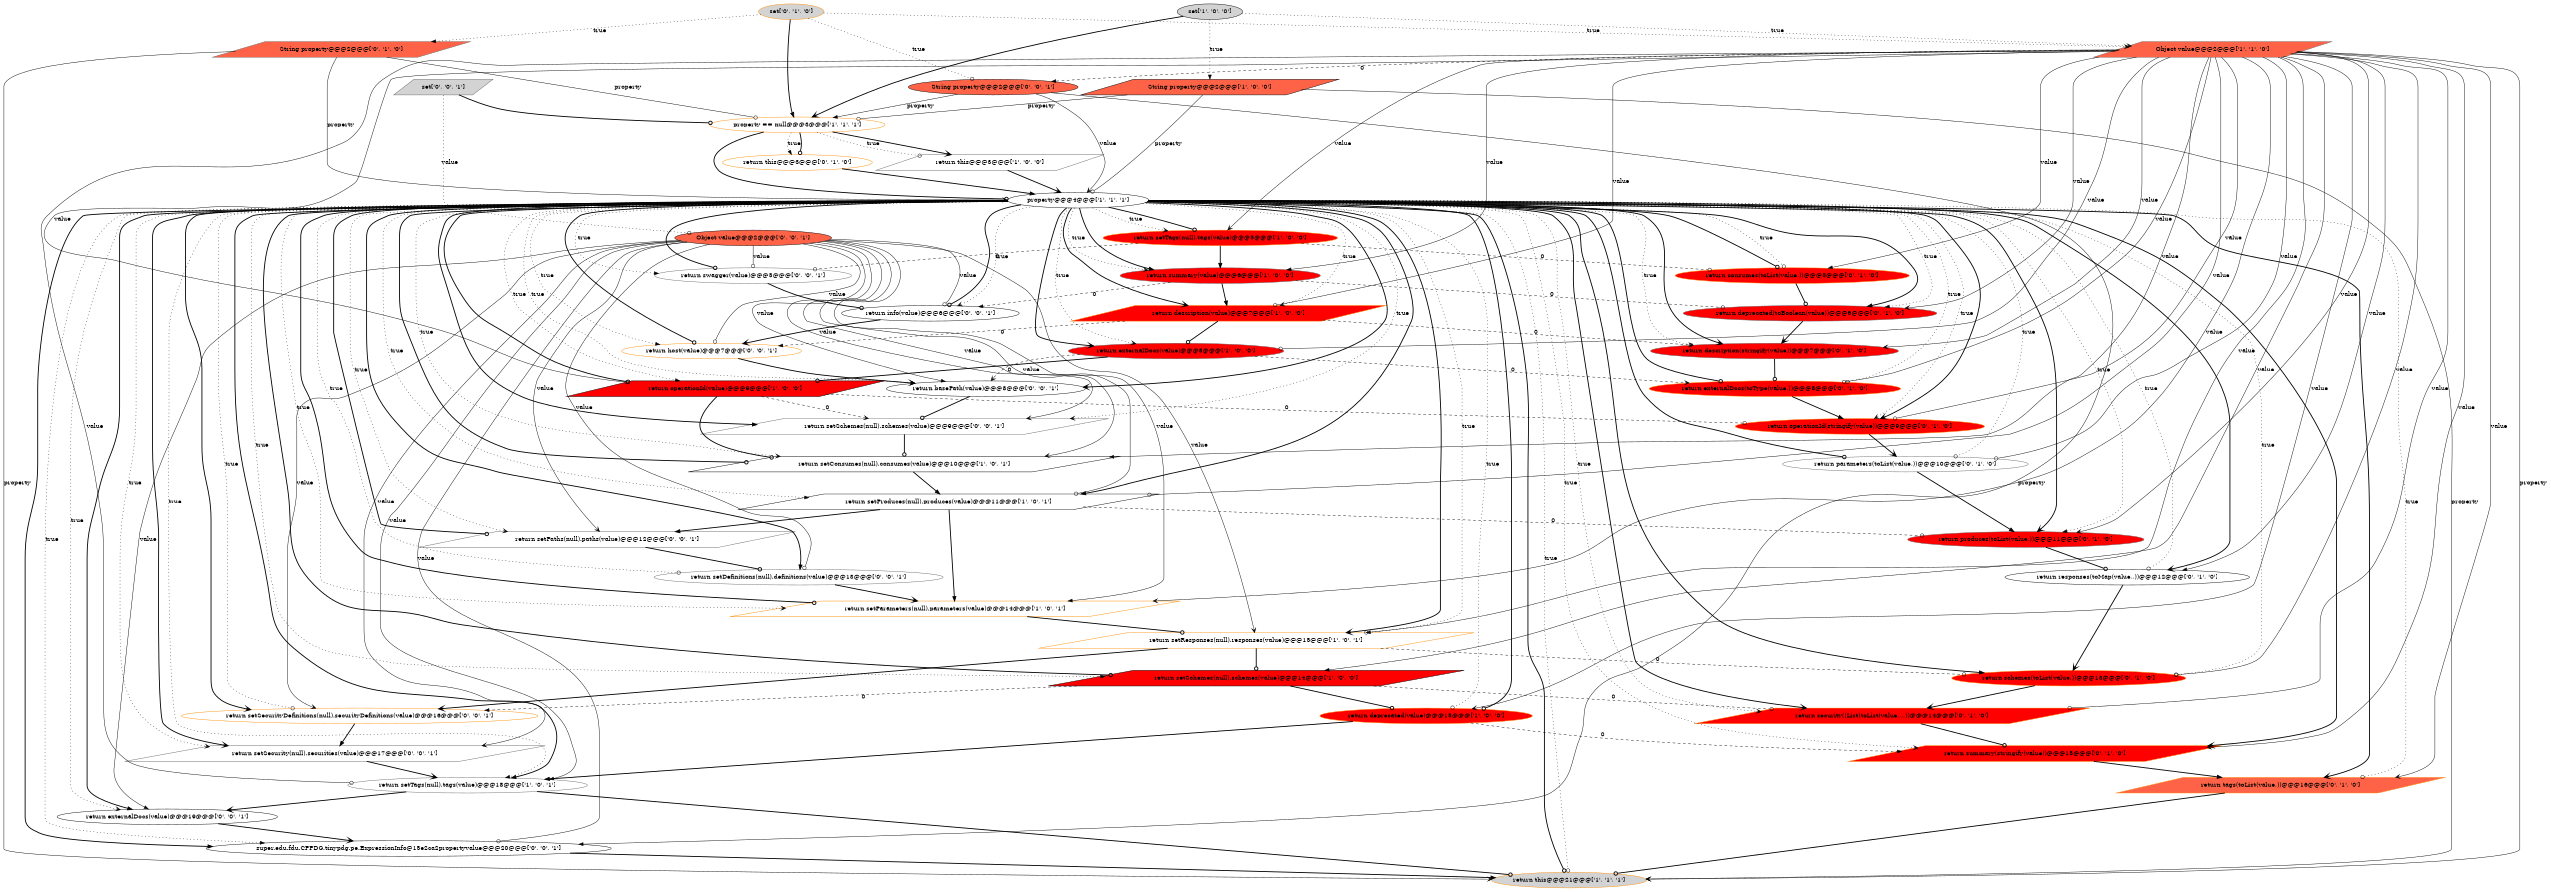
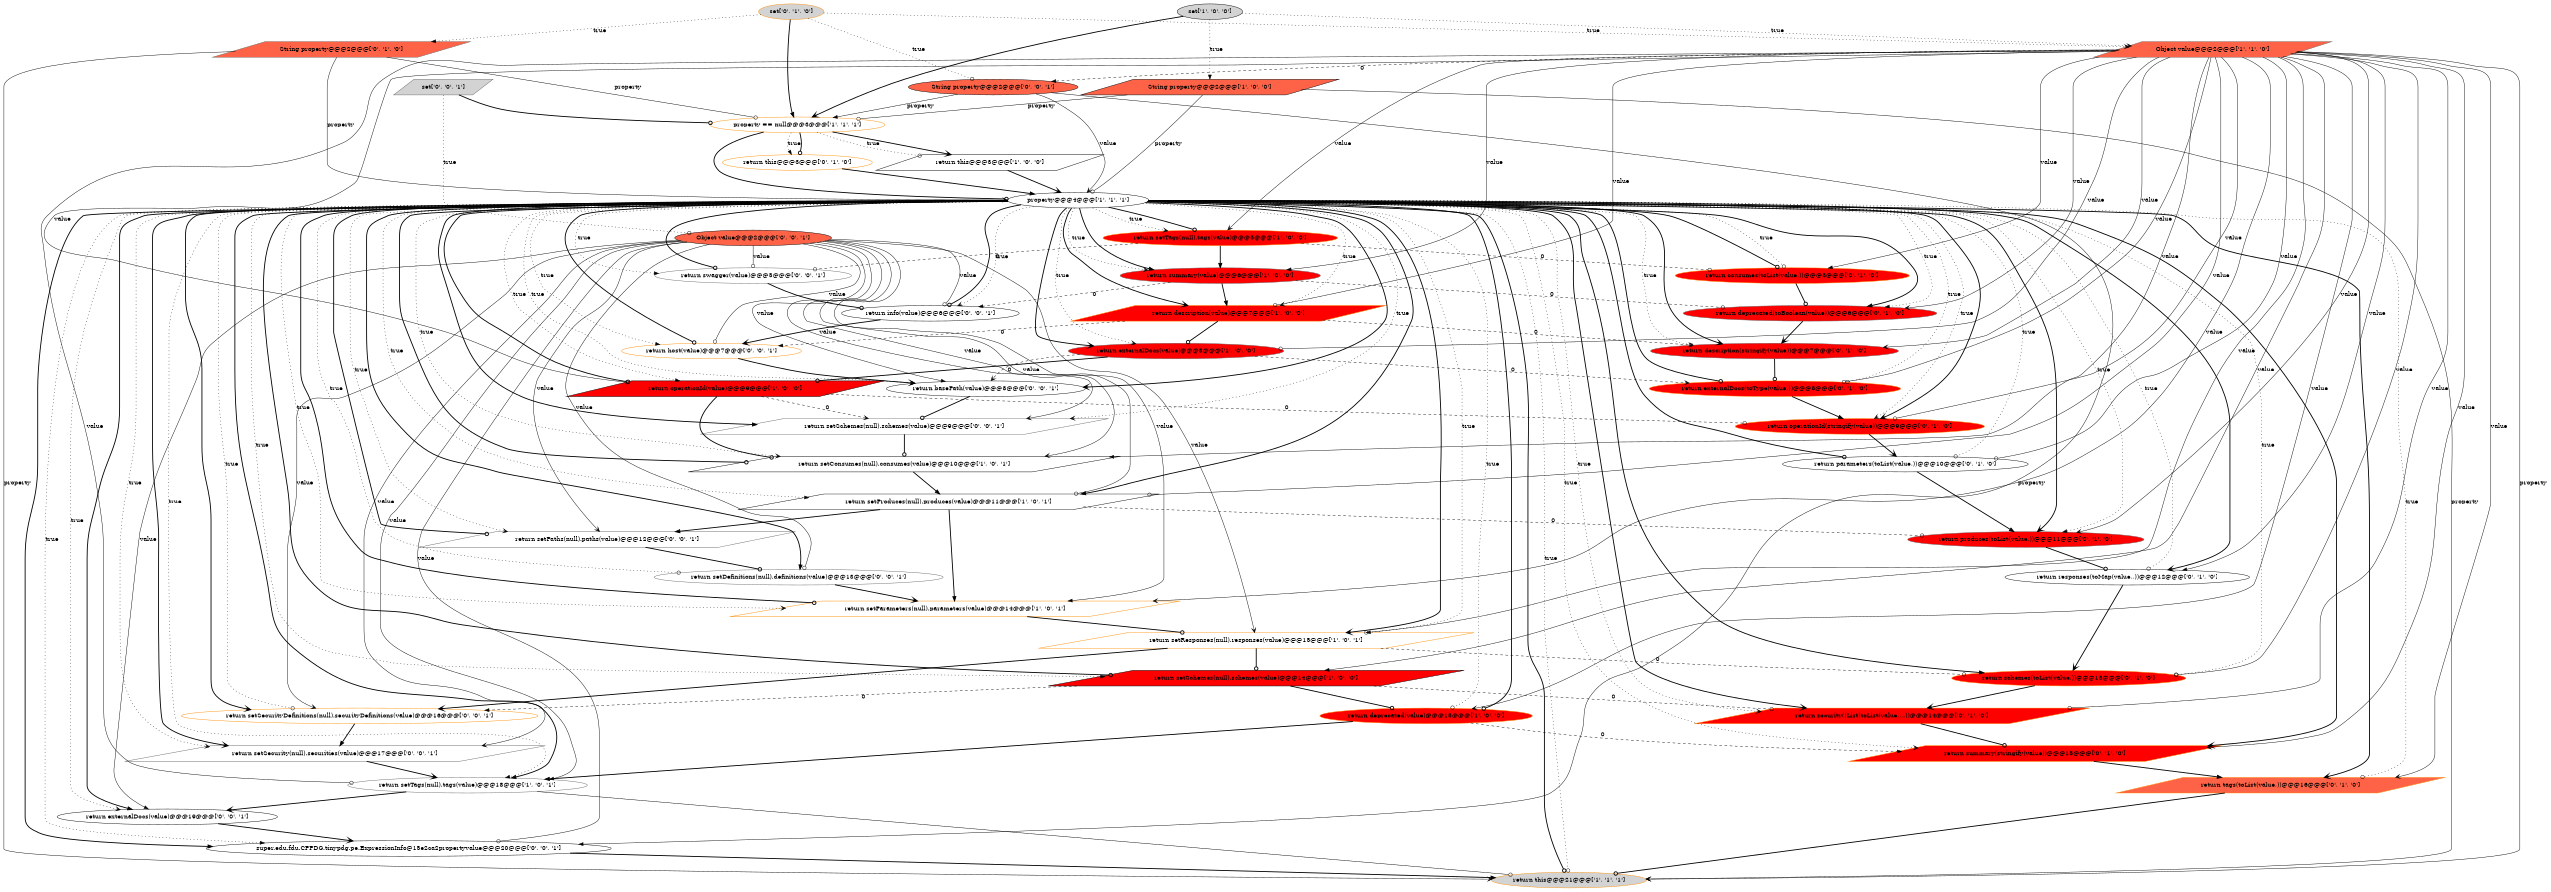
(450, 162) -> (450, 162)
(990, 162) -> (990, 162)
(1905, 464) -> (1905, 464)
(1047, 835) -> (1047, 835)
